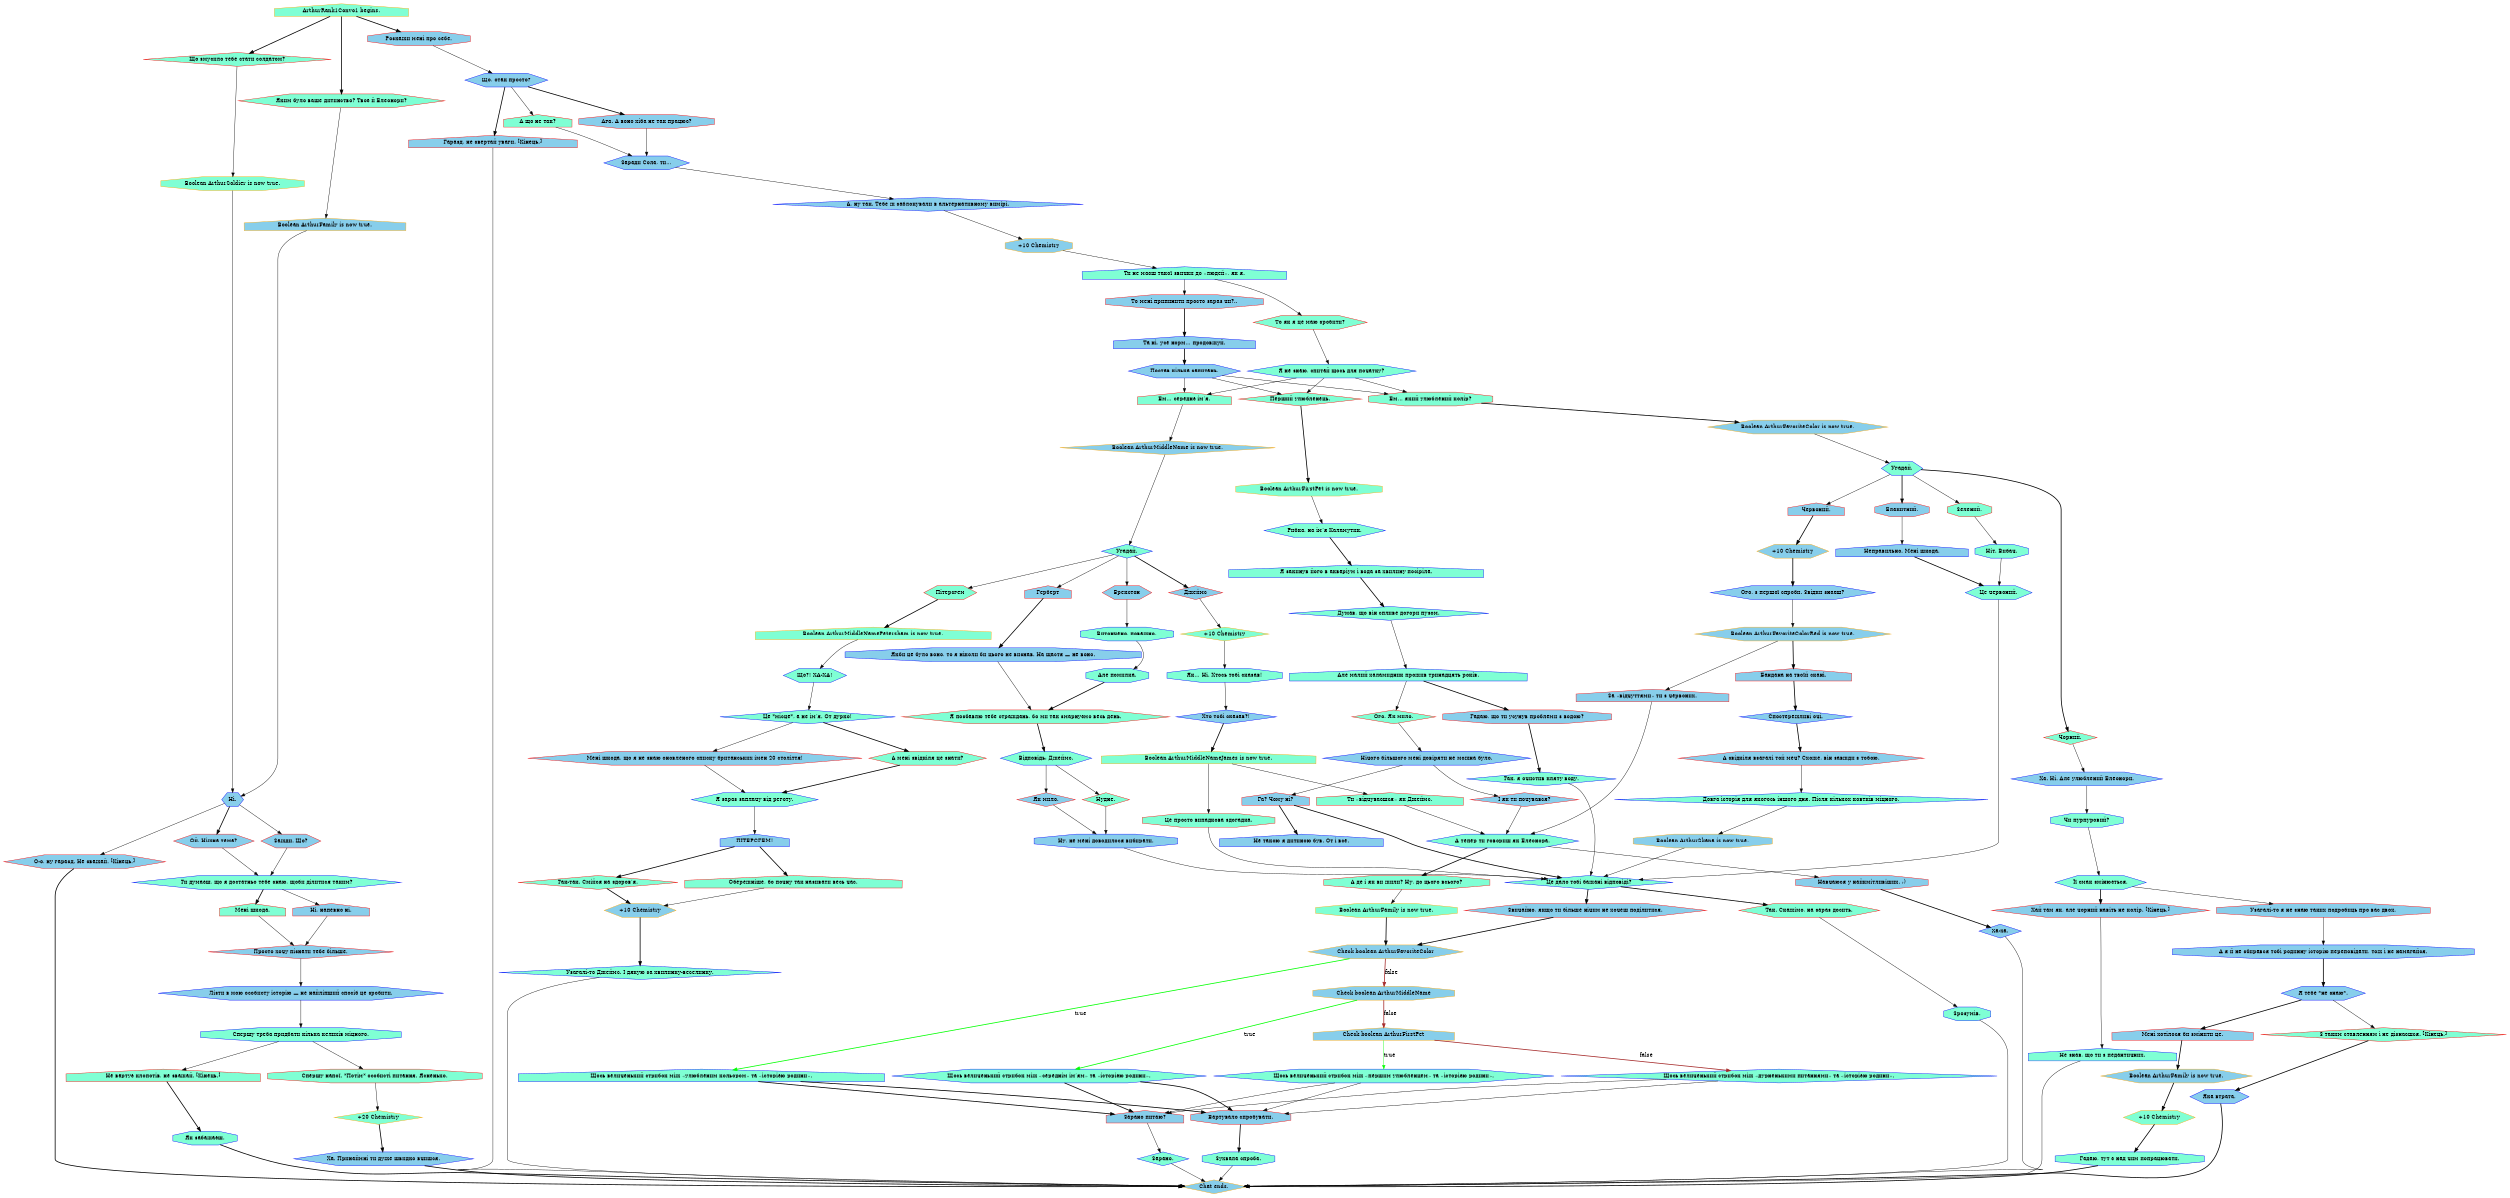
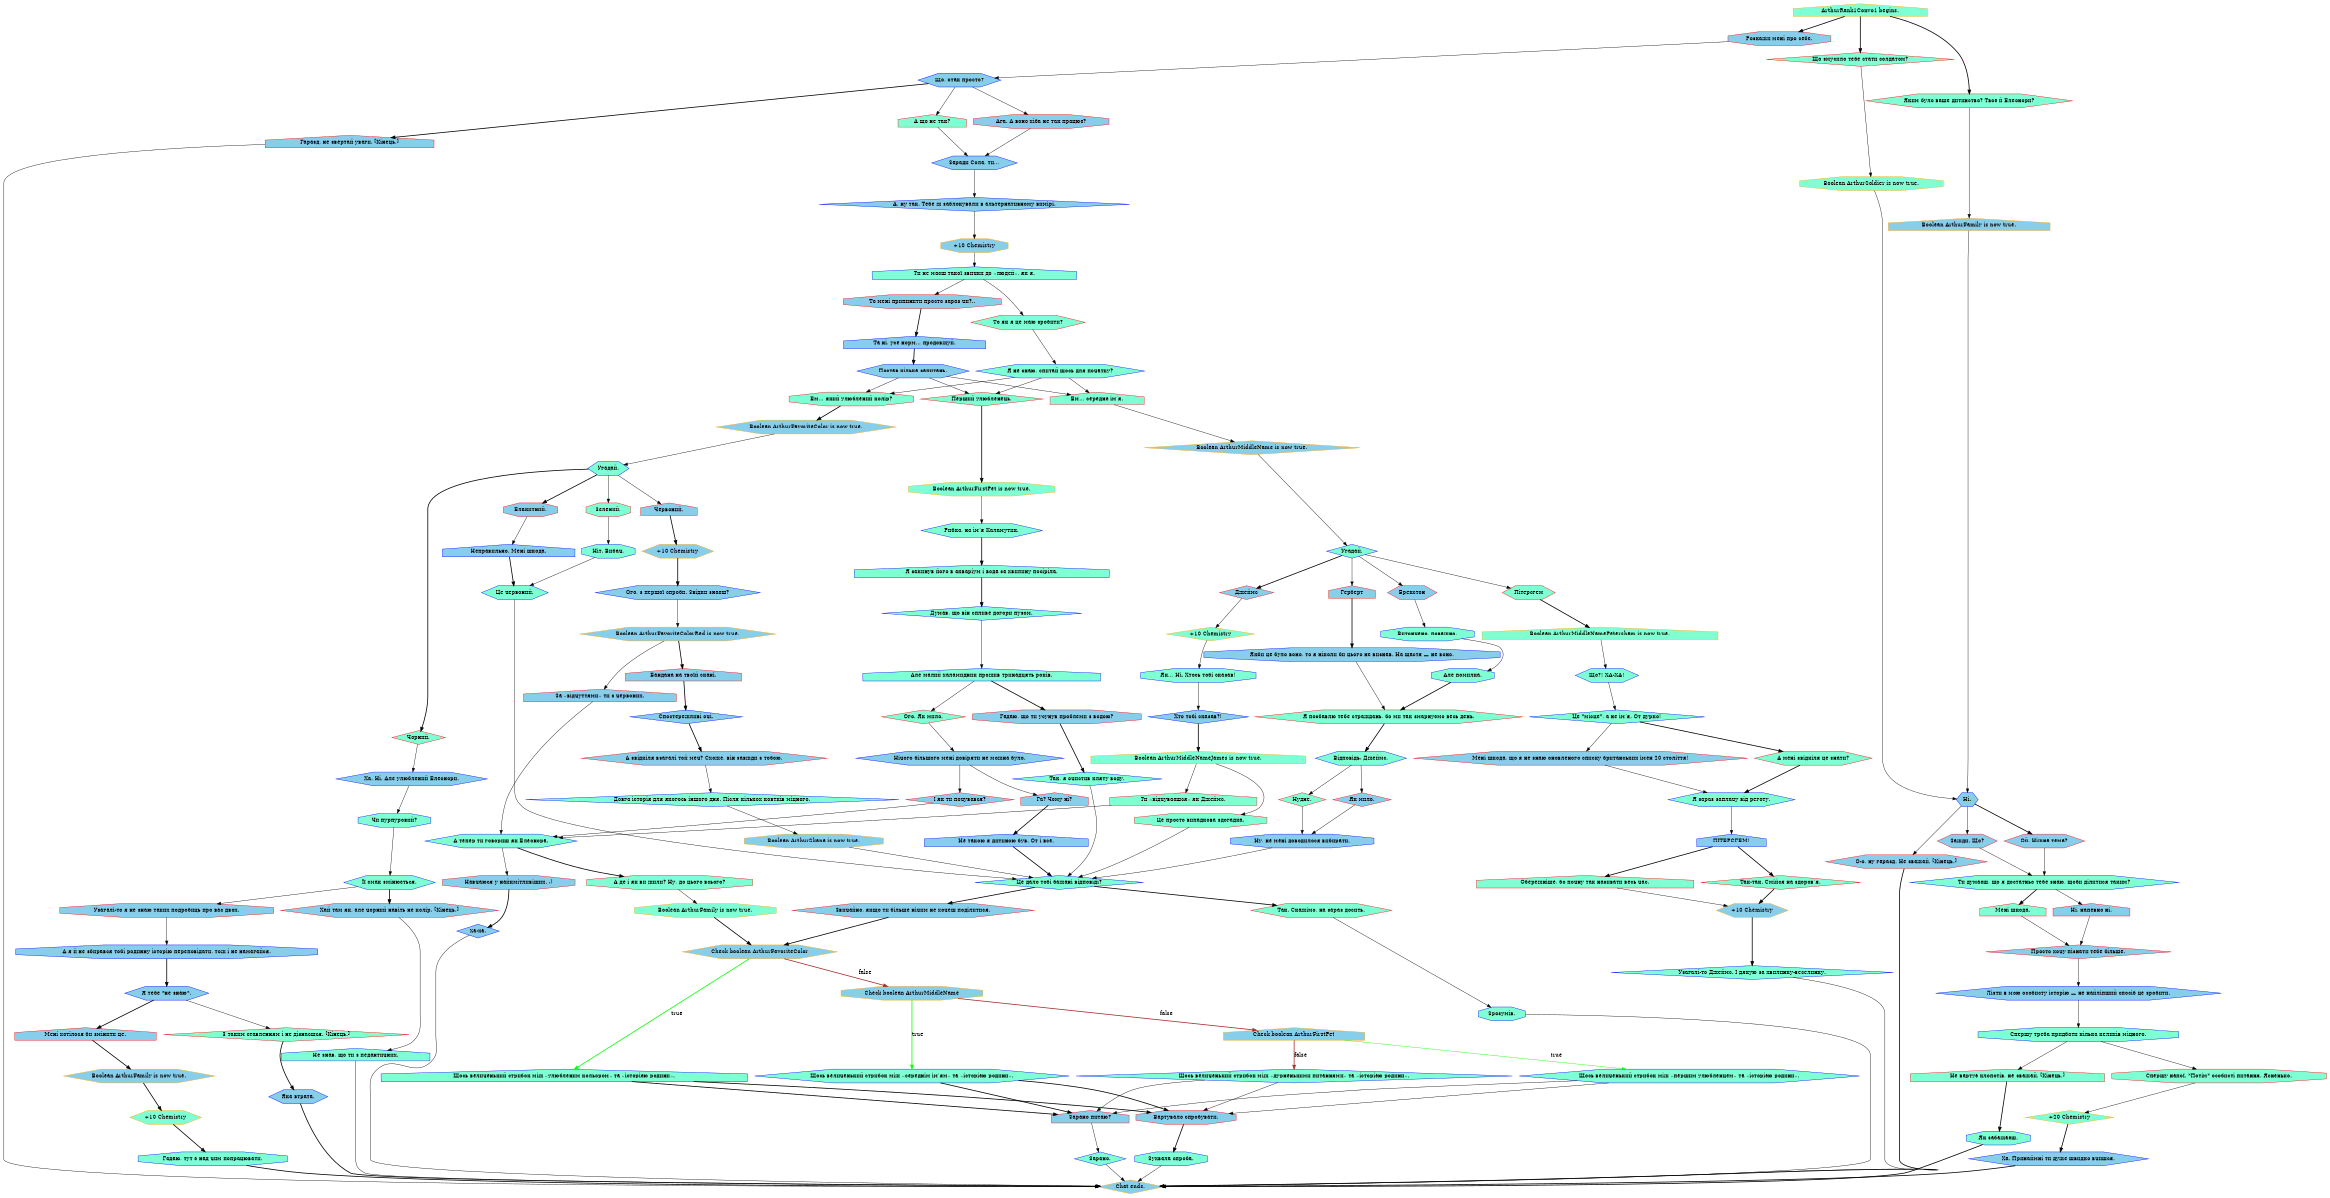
(574, 100) -> (999, 100)
(1424, 848) -> (1031, 860)
